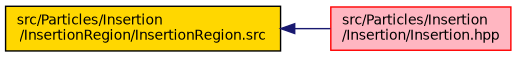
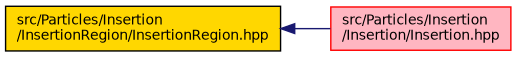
(143, 29) -> (143, 29)
